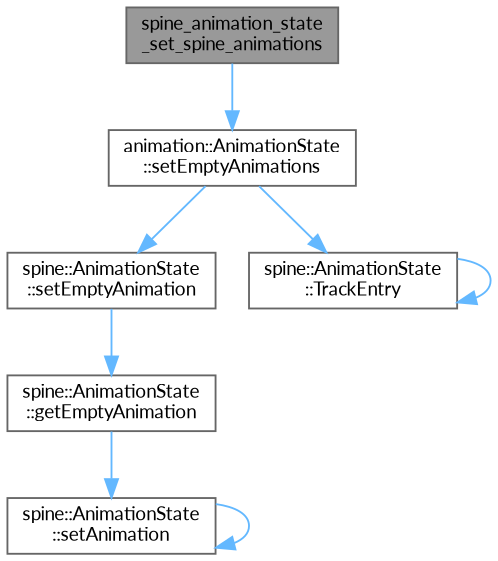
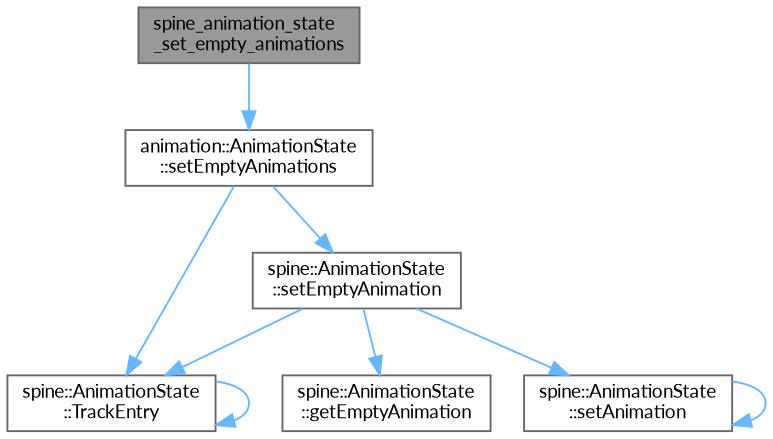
(232, 35) -> (249, 35)
none -> (243, 338)
(112, 455) -> (484, 338)
